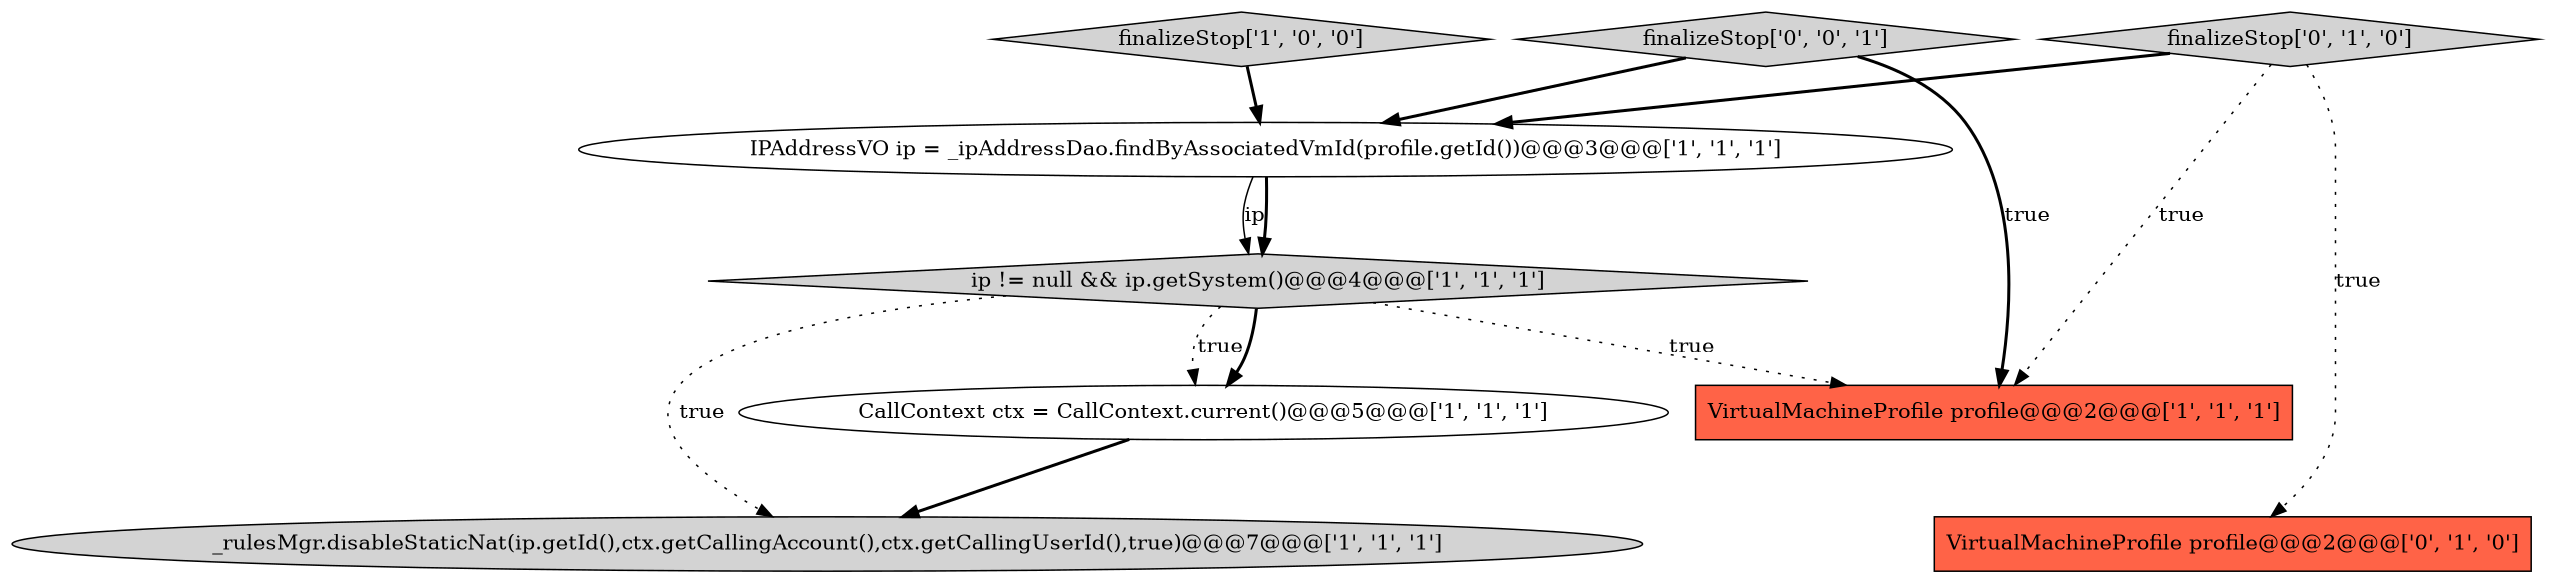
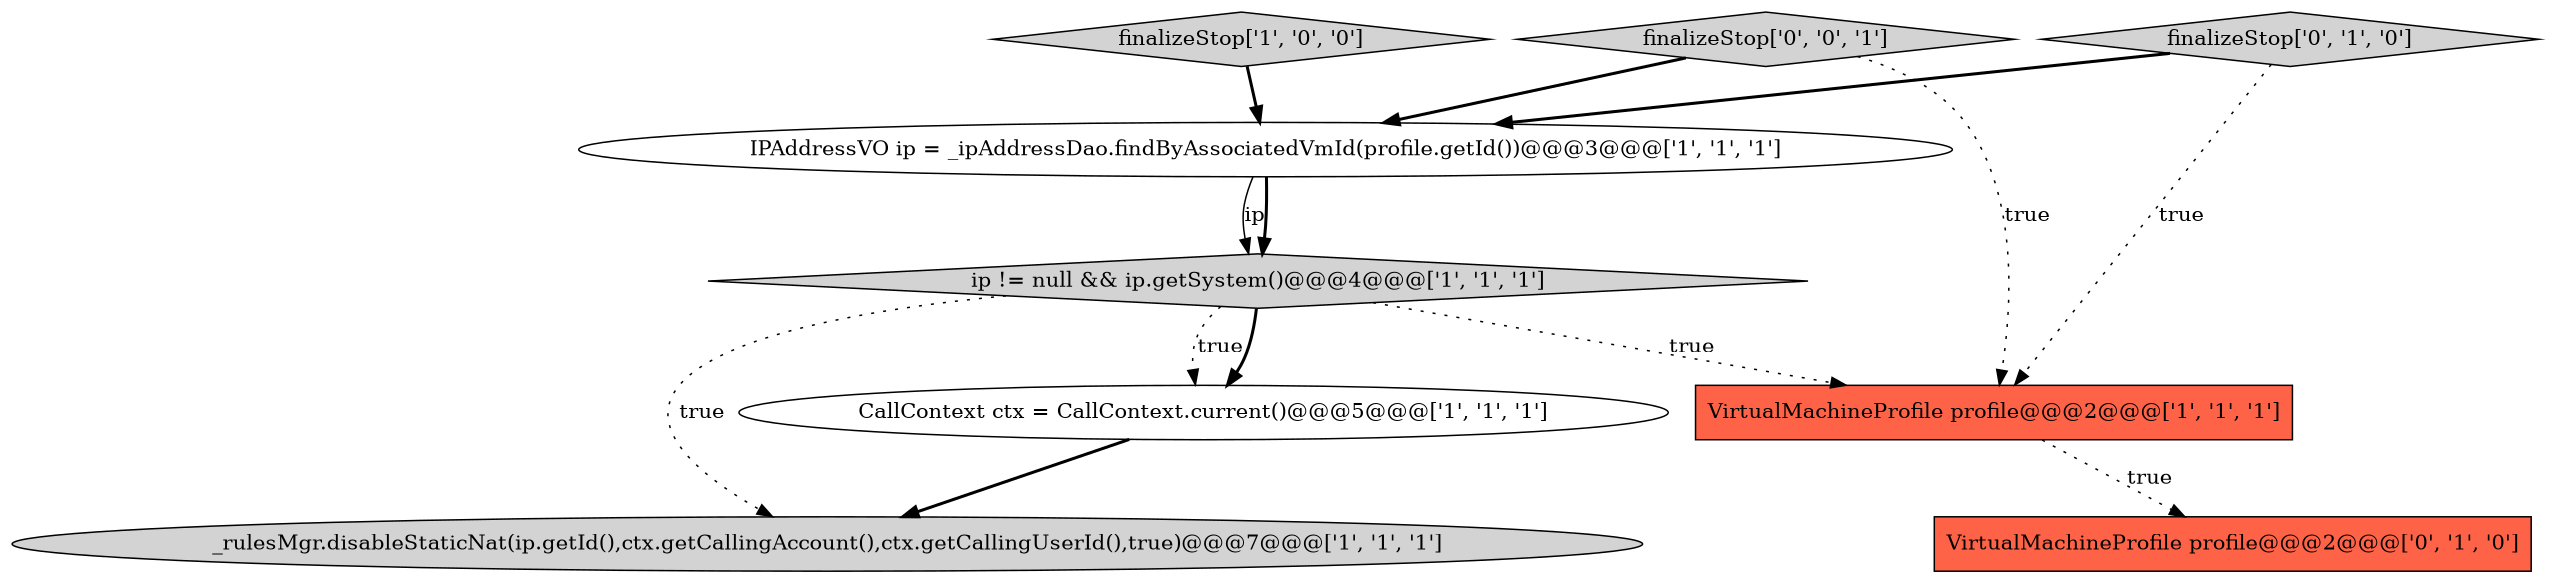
(1994, 180) -> (1994, 180)
(2335, 291) -> (2107, 475)
